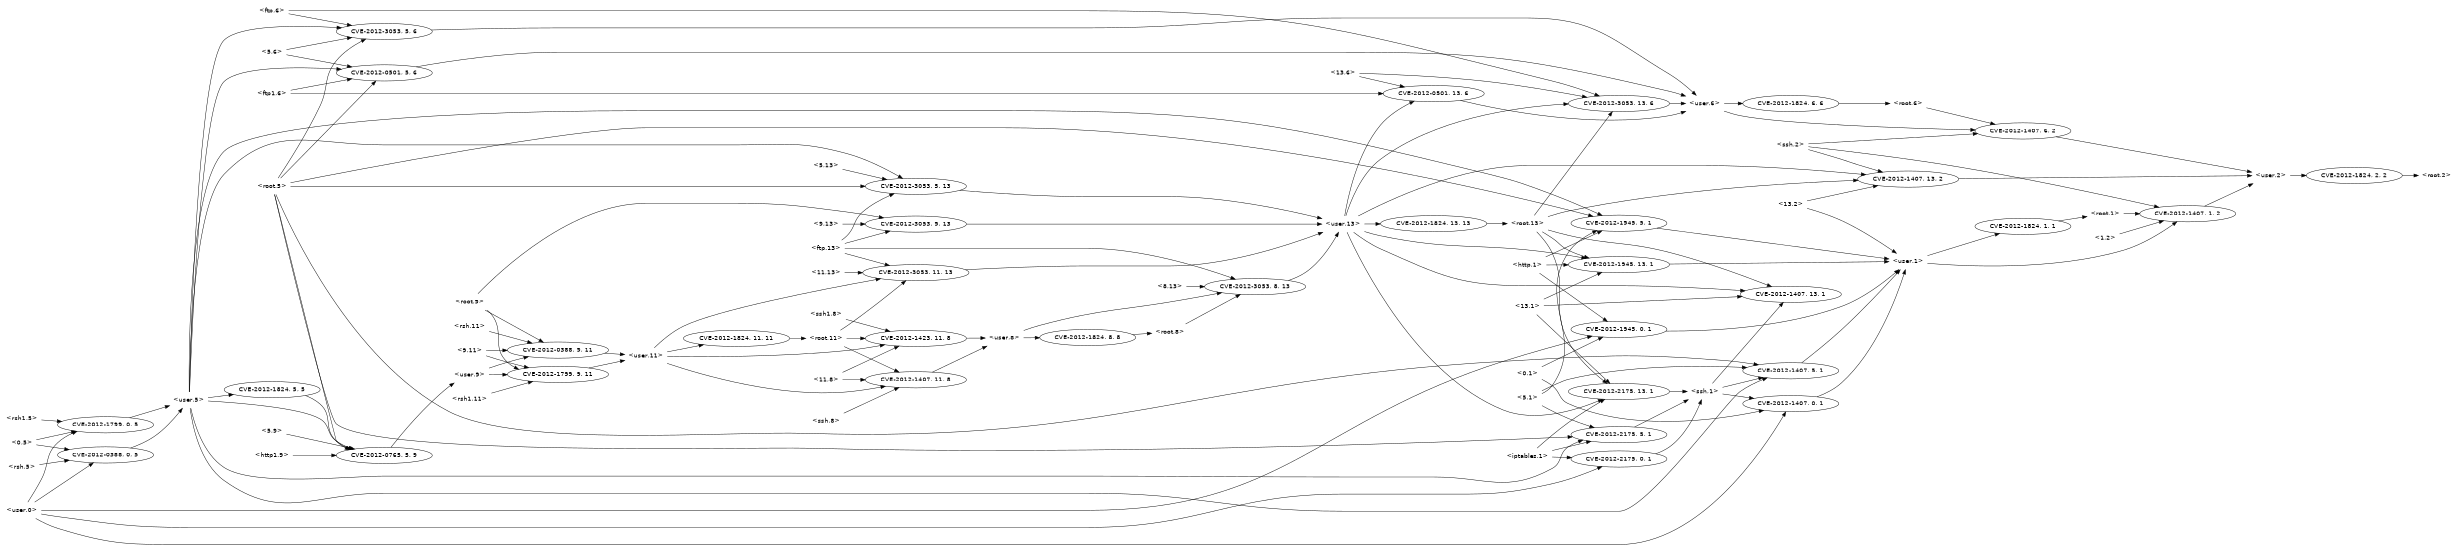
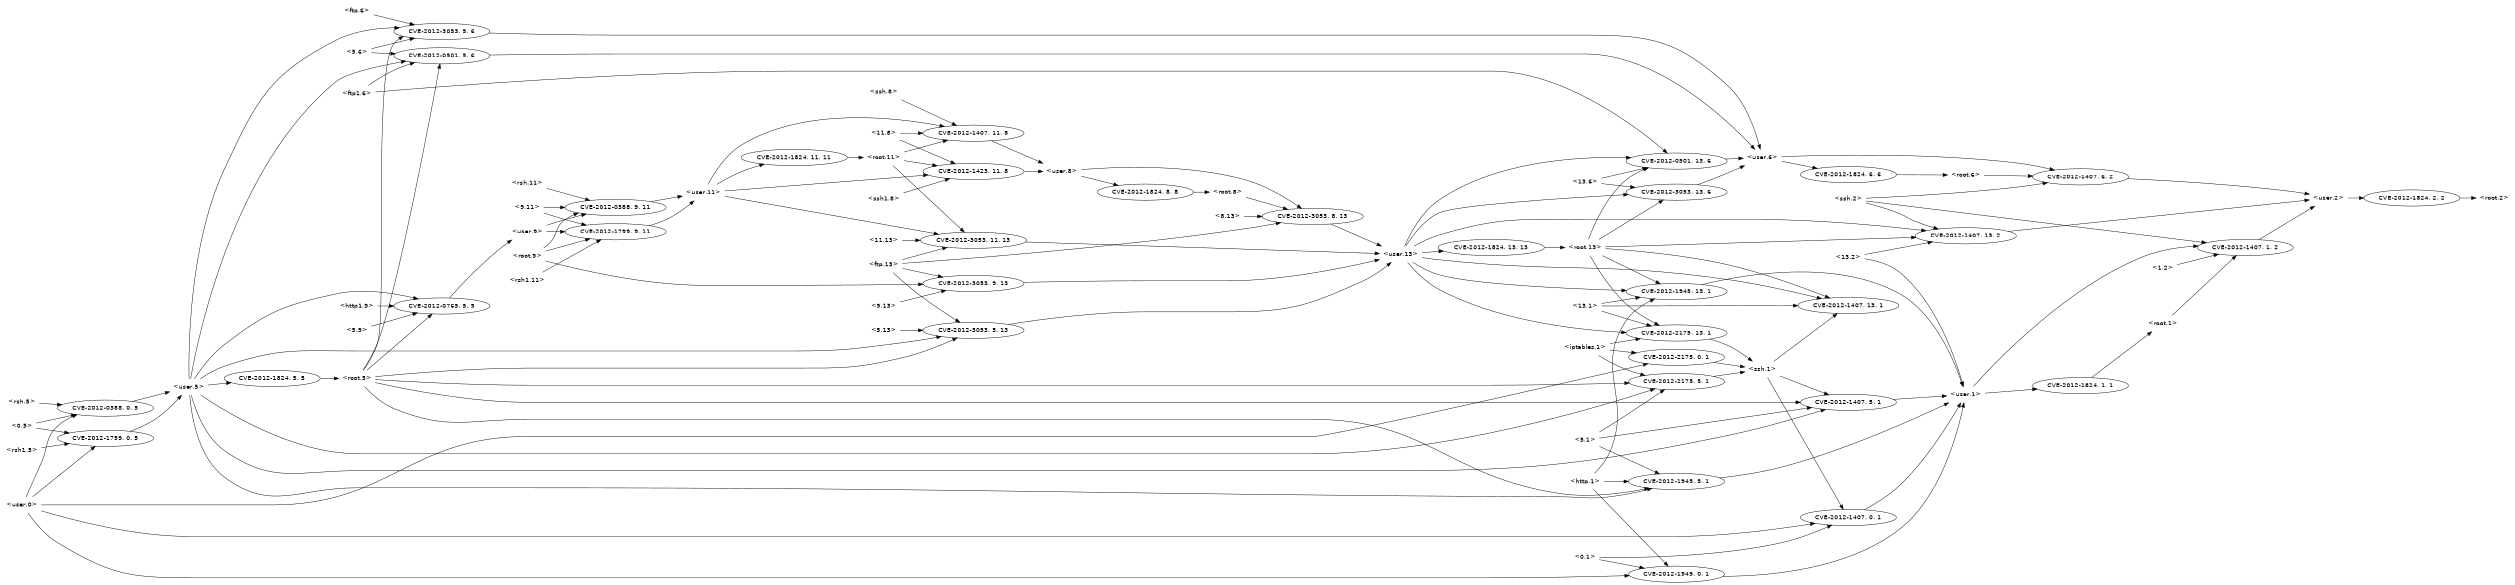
(946, 11) -> none
none -> (1609, 199)
(328, 420) -> (327, 378)
